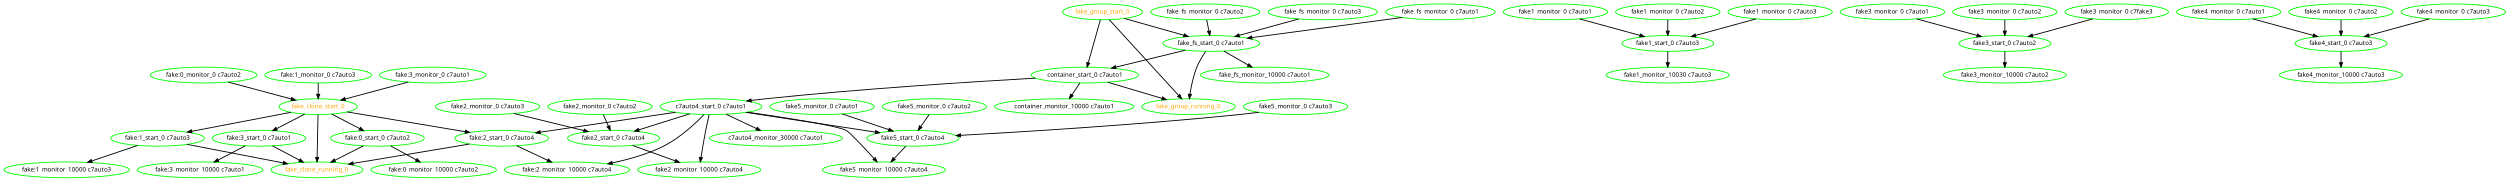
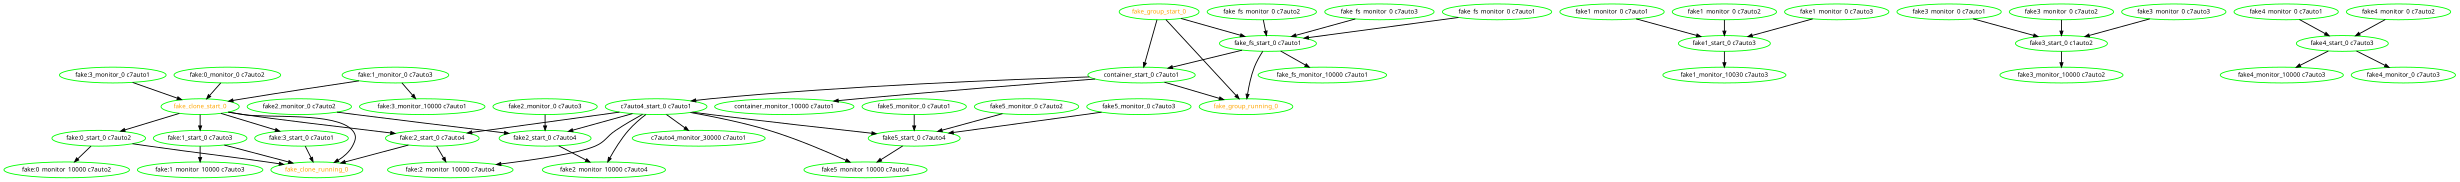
(2117, 12) -> (2174, 12)
(2399, 27) -> (2371, 58)
(2005, 43) -> (2061, 43)
(236, 151) -> (407, 89)
